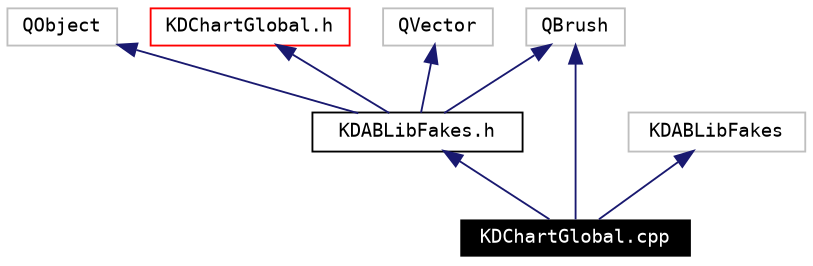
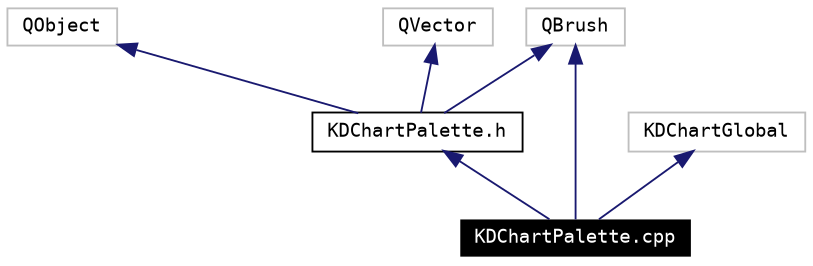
(250, 27) -> none
(418, 132) -> (418, 132)
(717, 132) -> (717, 132)
(576, 238) -> (576, 238)
